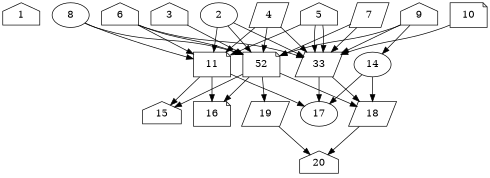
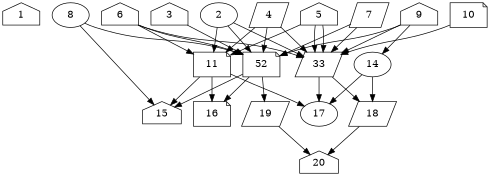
(135, 42) -> (115, 63)
(314, 88) -> none
